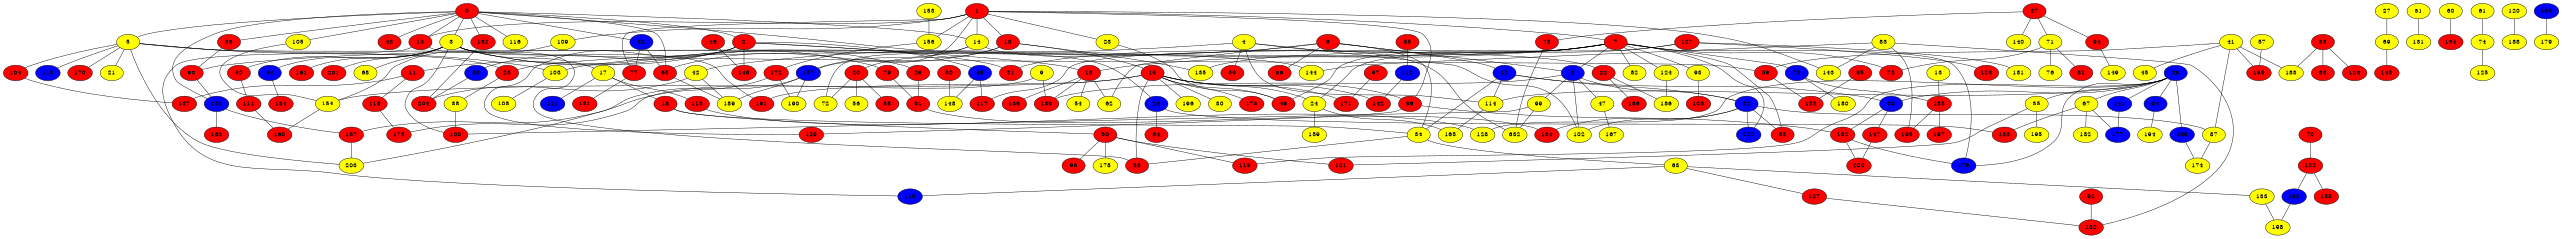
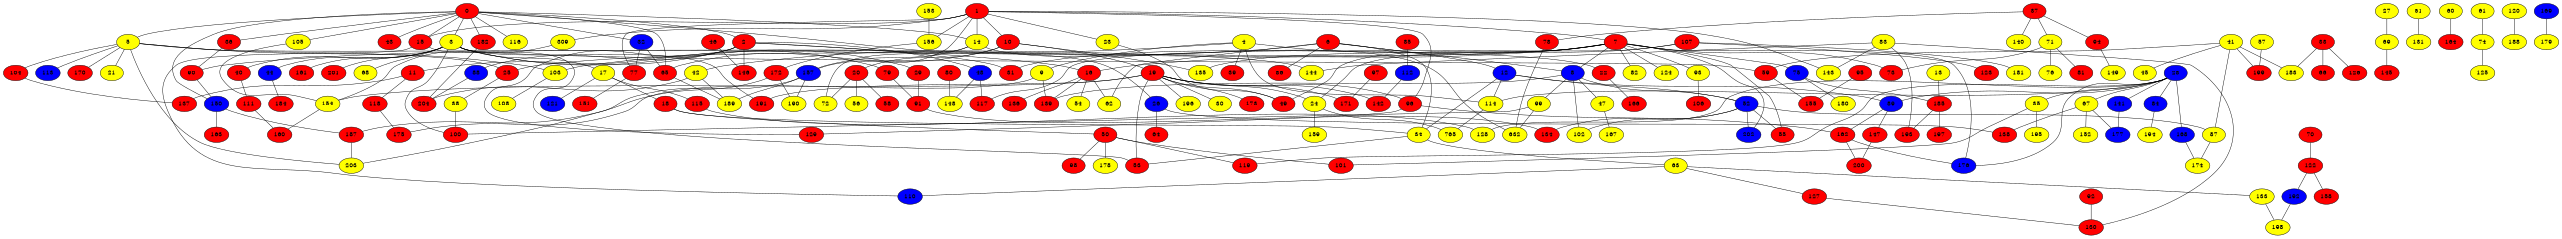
(563, 42) -> (563, 42)
(1461, 67) -> (1141, 50)
(1666, 104) -> none
(1450, 135) -> (1450, 135)
